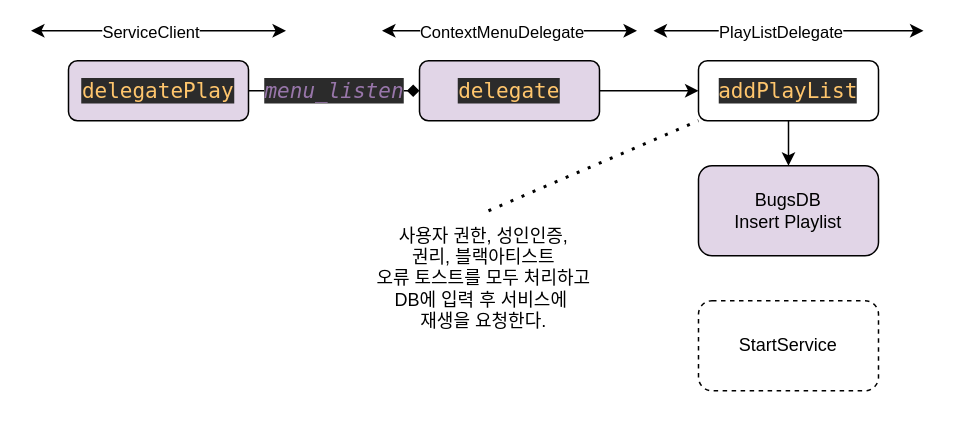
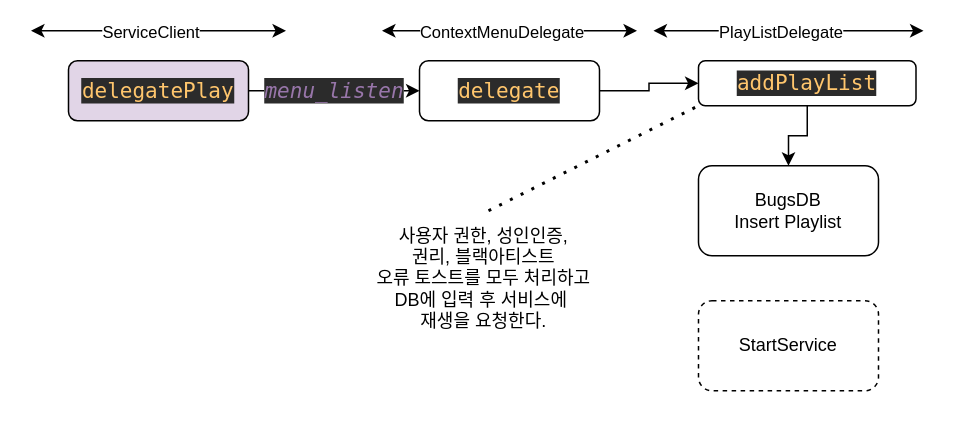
(407, 91) -> (408, 91)
(509, 91) -> (509, 91)
(788, 91) -> (807, 83)
(788, 211) -> (788, 211)
